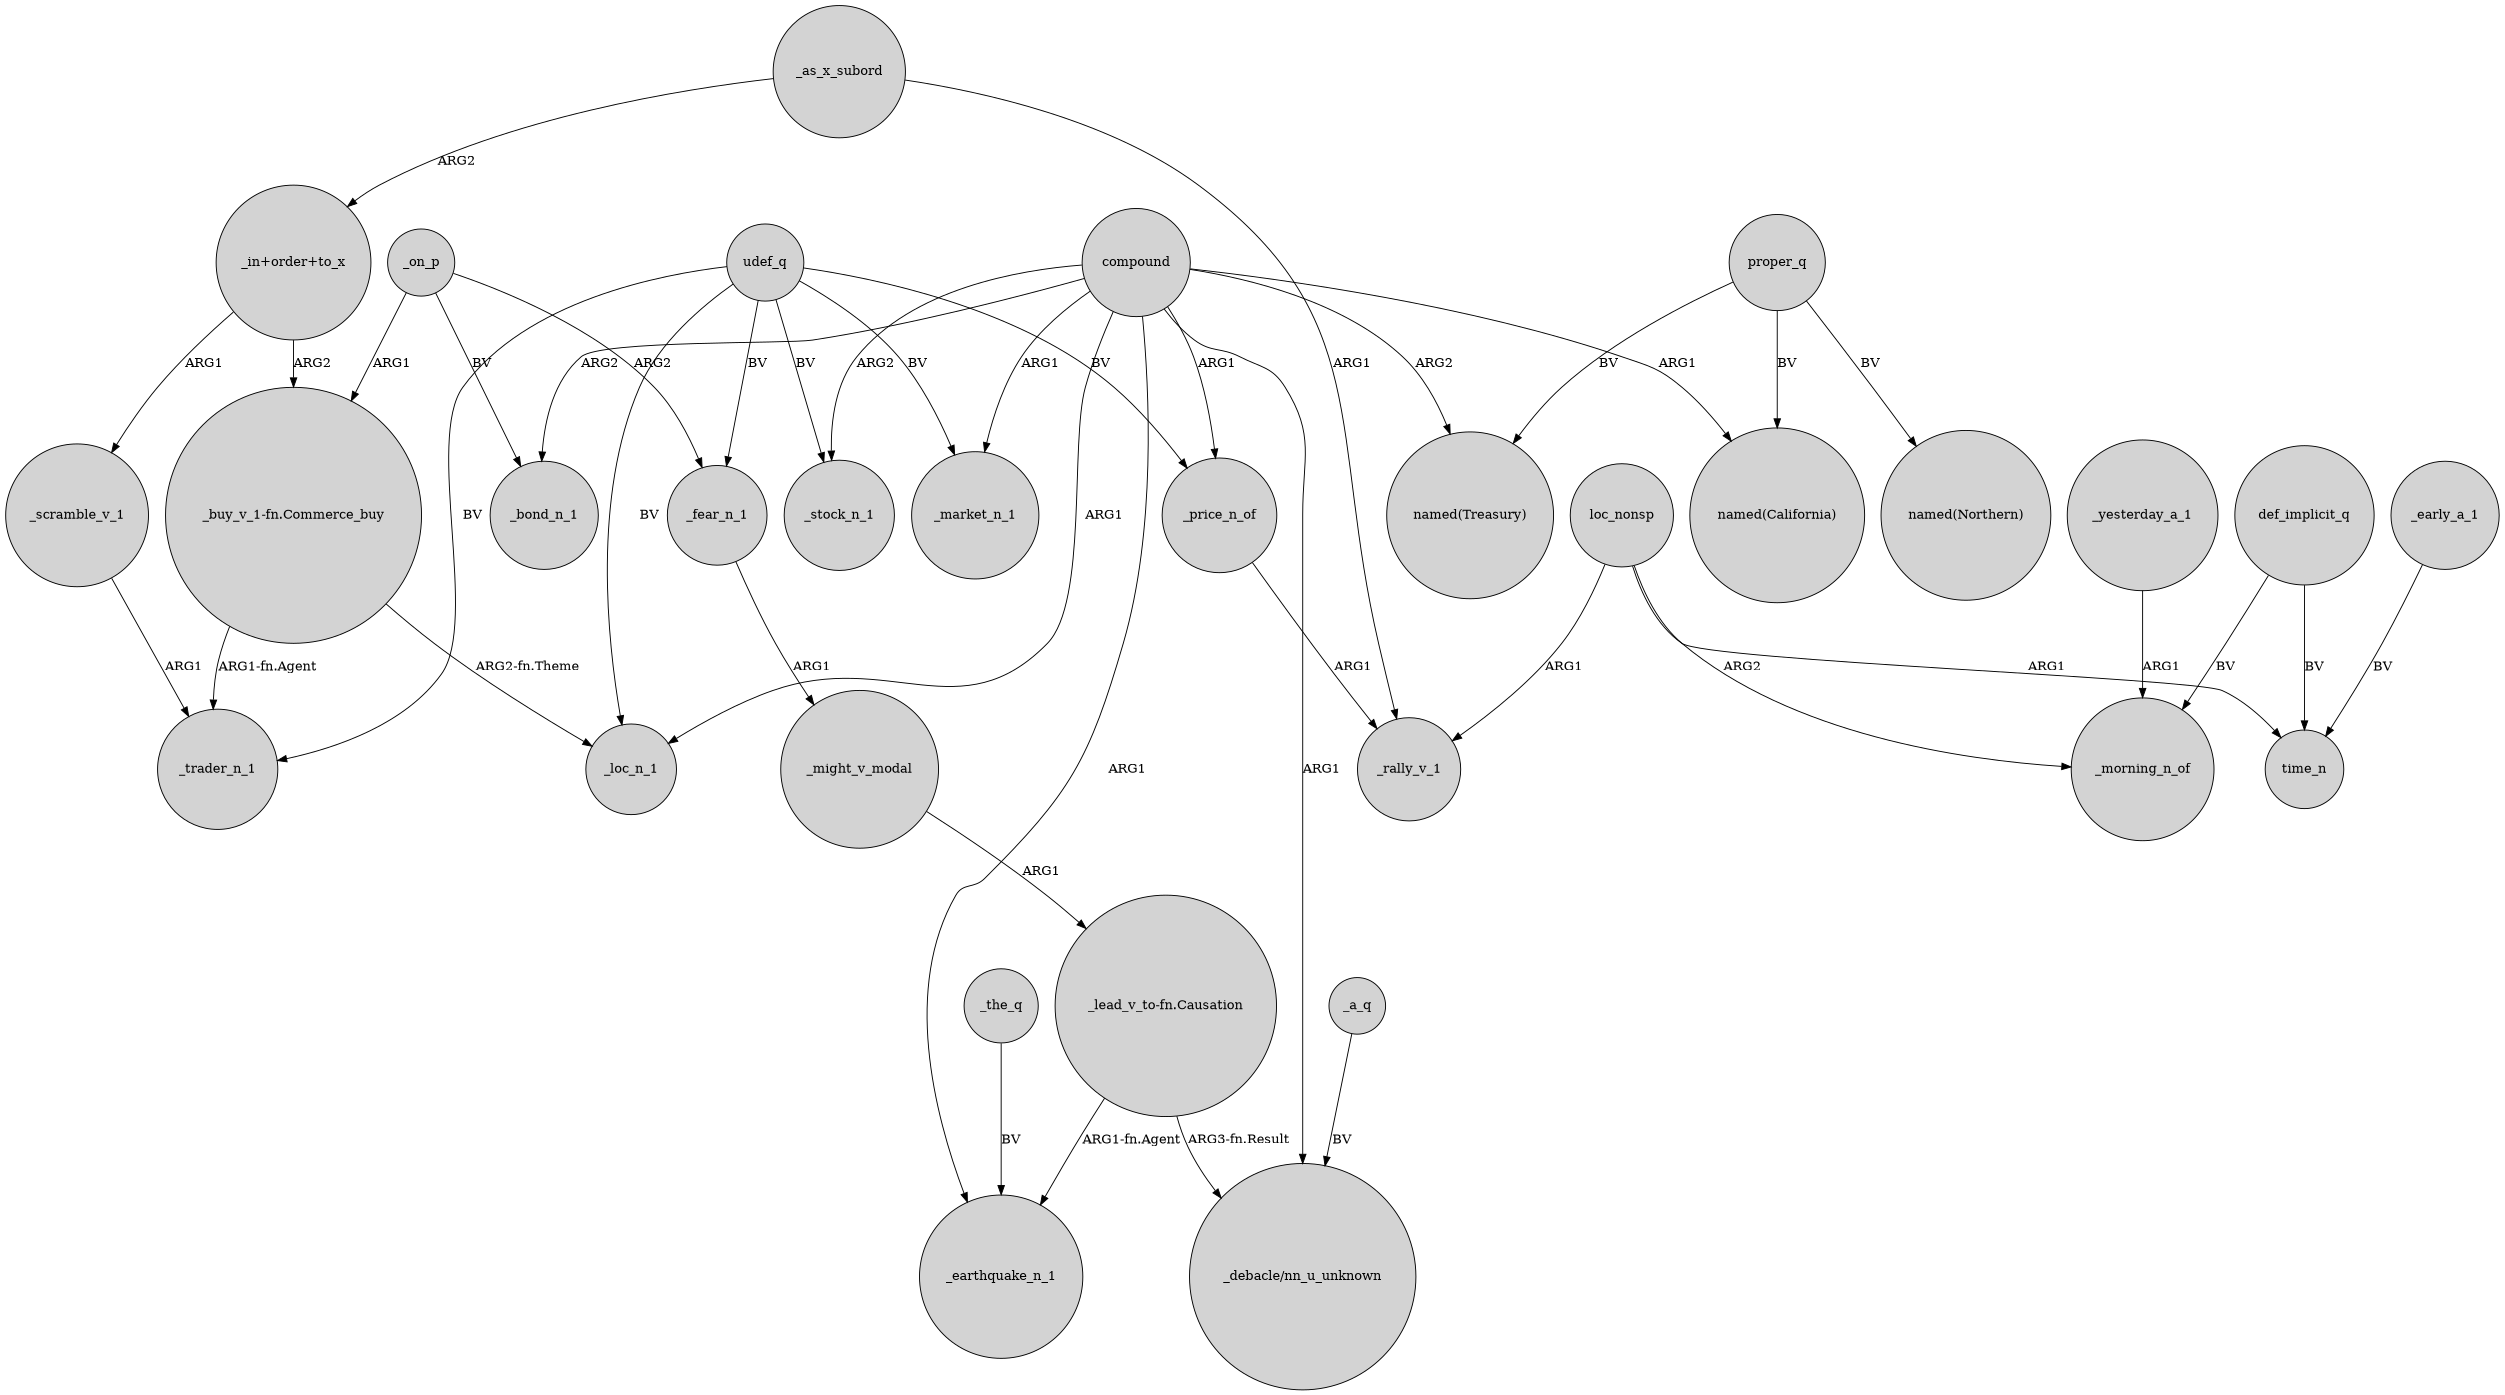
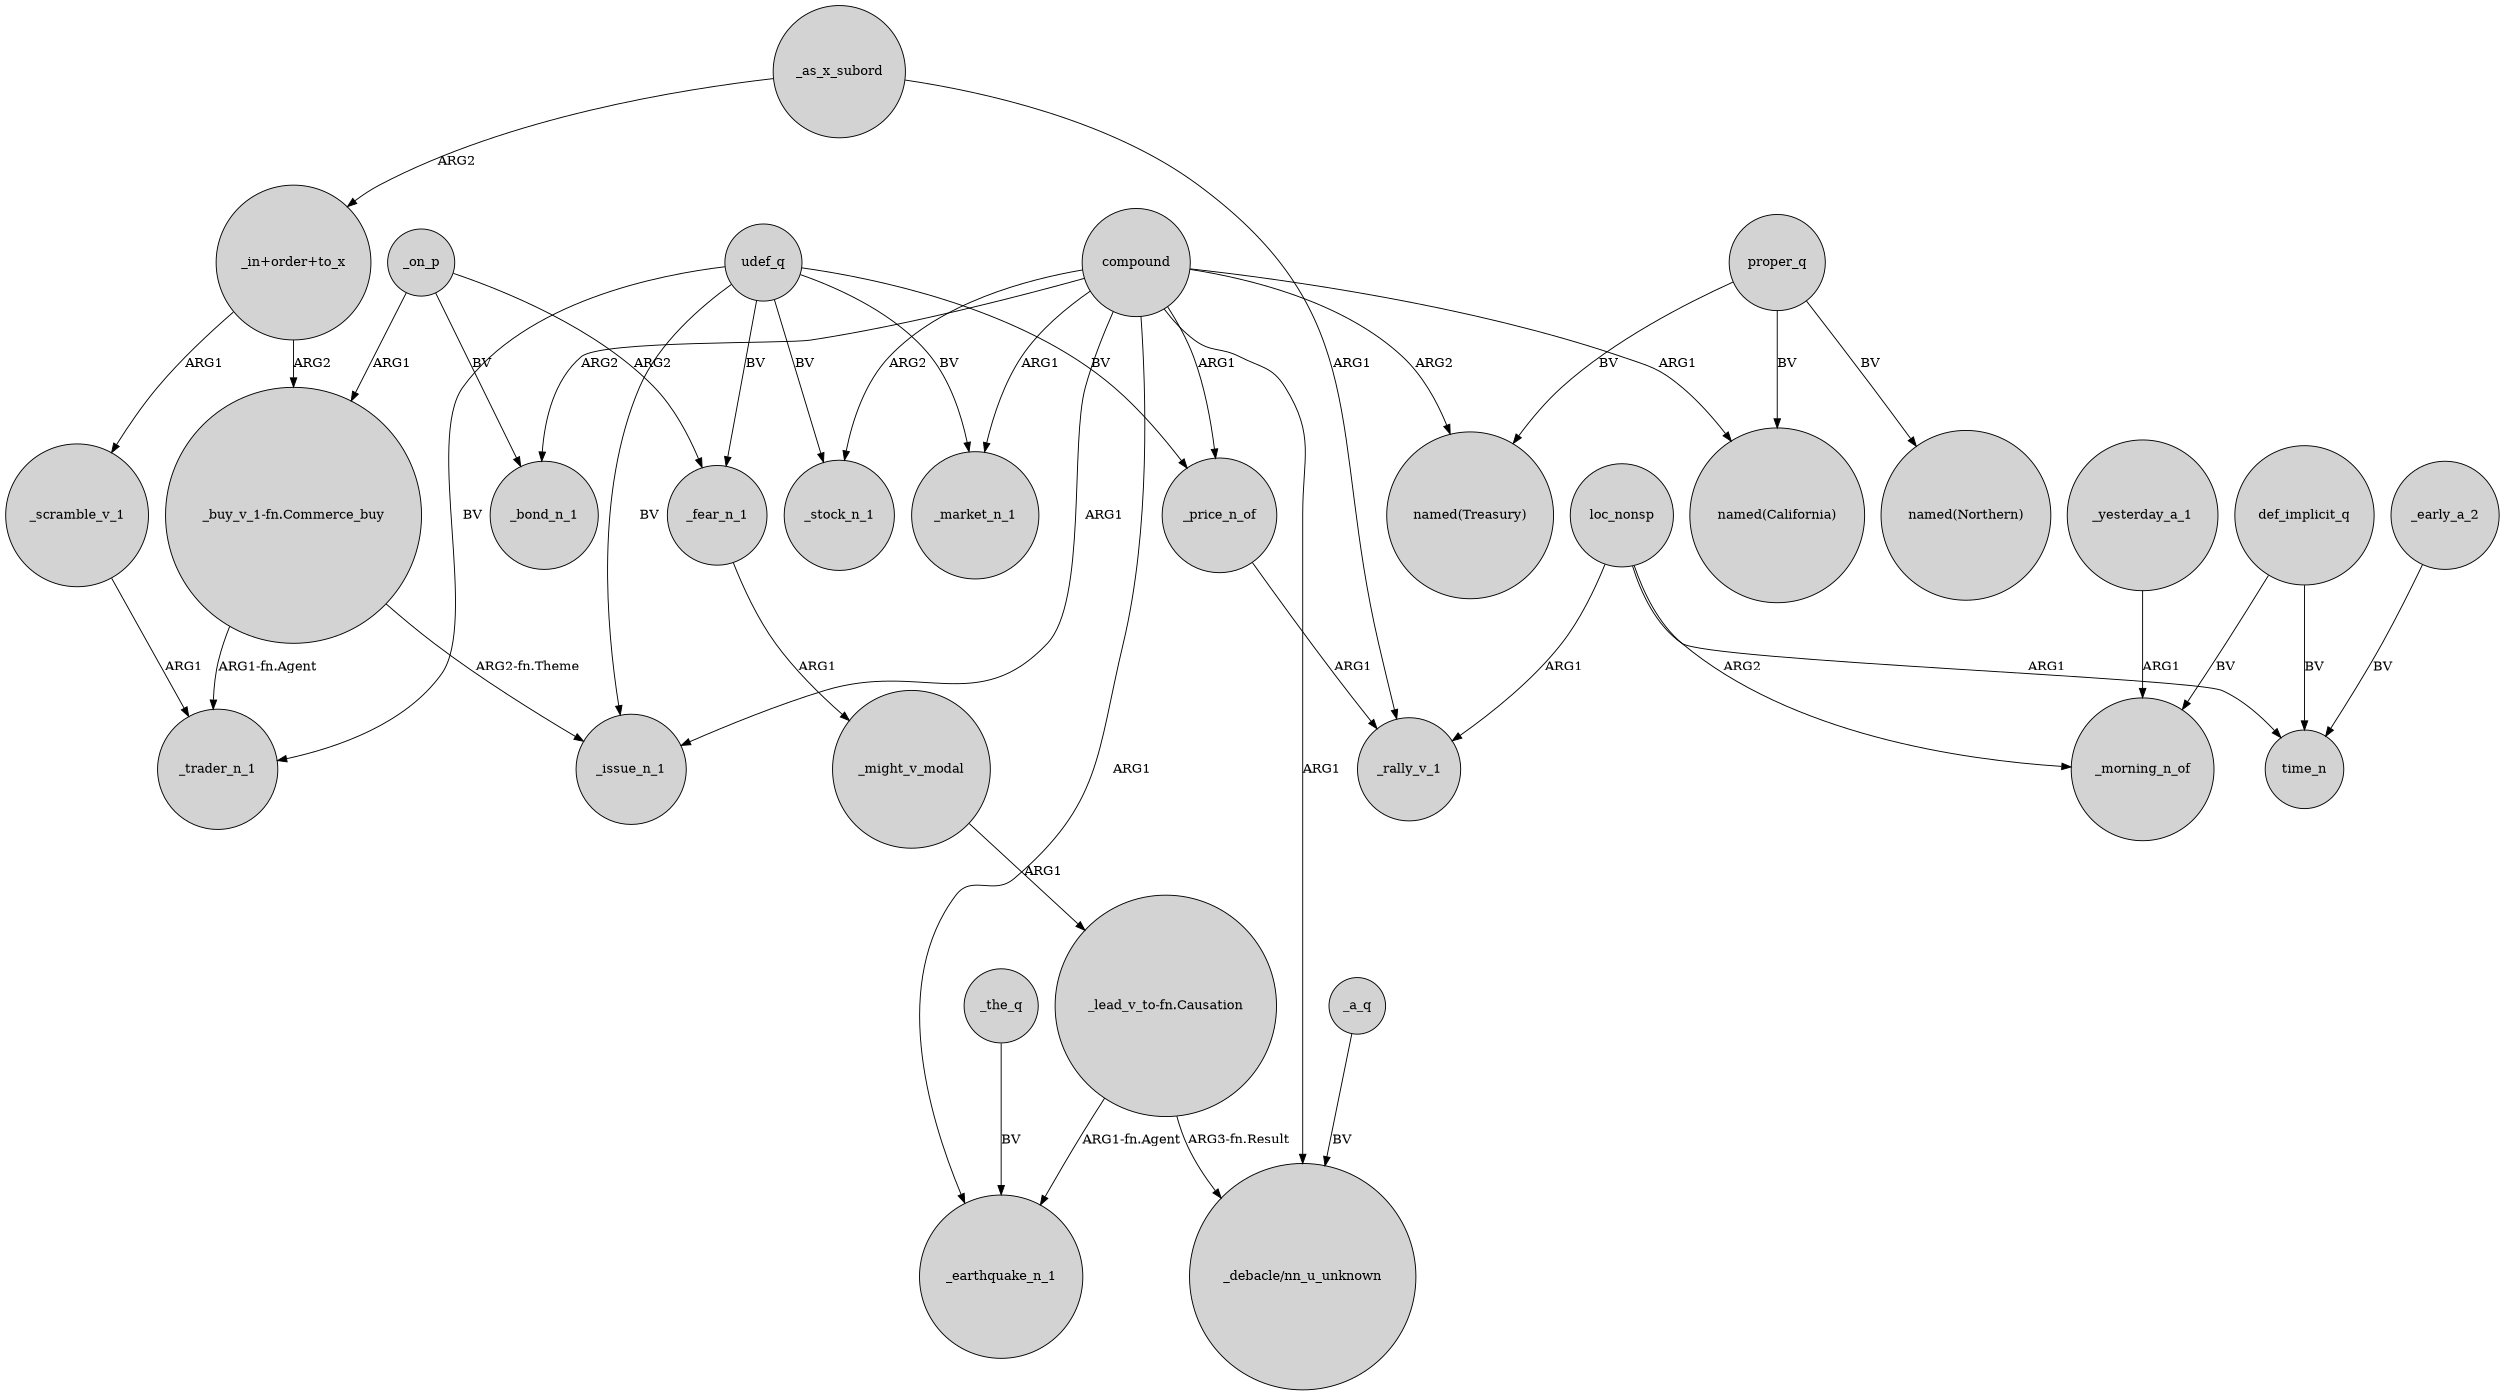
(2445, 515) -> (2445, 515)
(631, 769) -> (631, 769)
